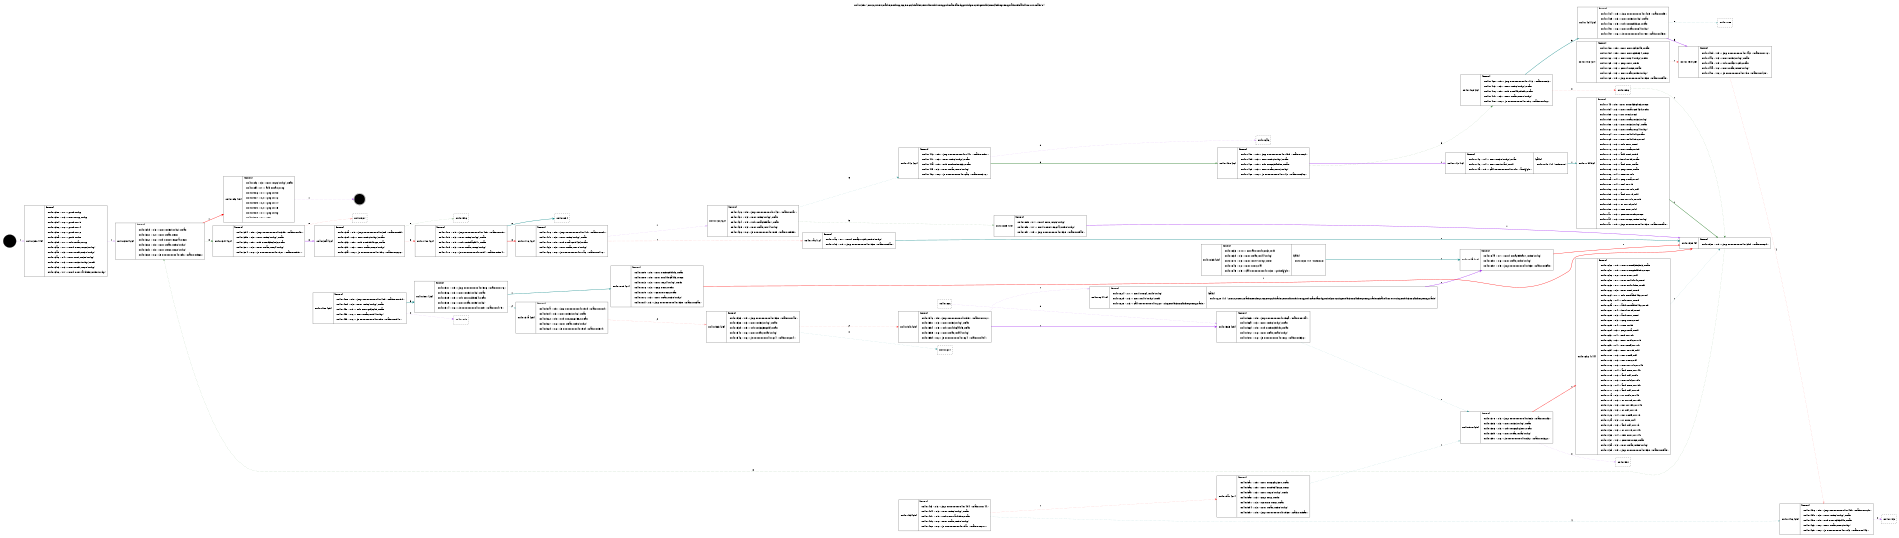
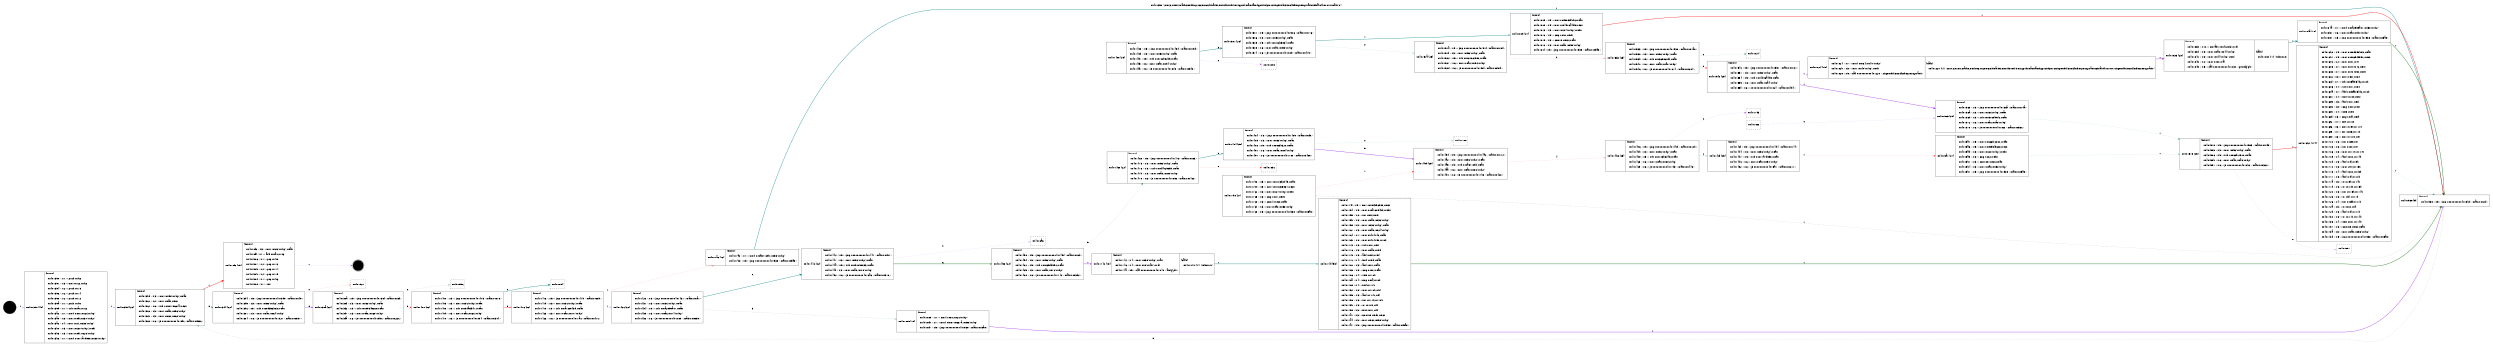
(1703, 141) -> (1888, 230)
(848, 192) -> (752, 286)
(1616, 249) -> (2431, 112)
(1452, 281) -> (2159, 59)
(1384, 522) -> (1702, 156)
